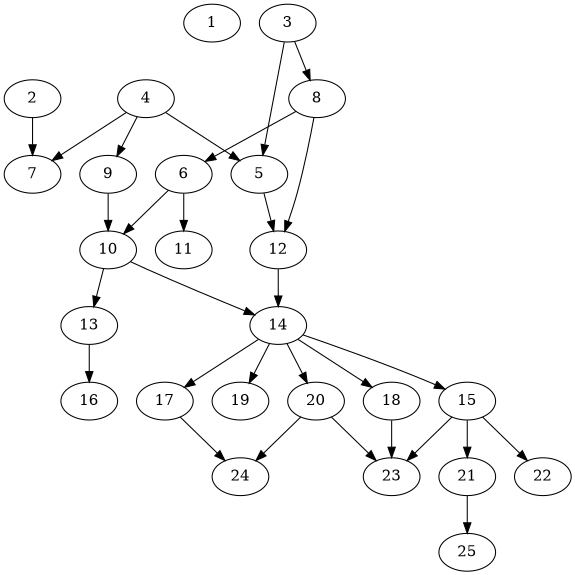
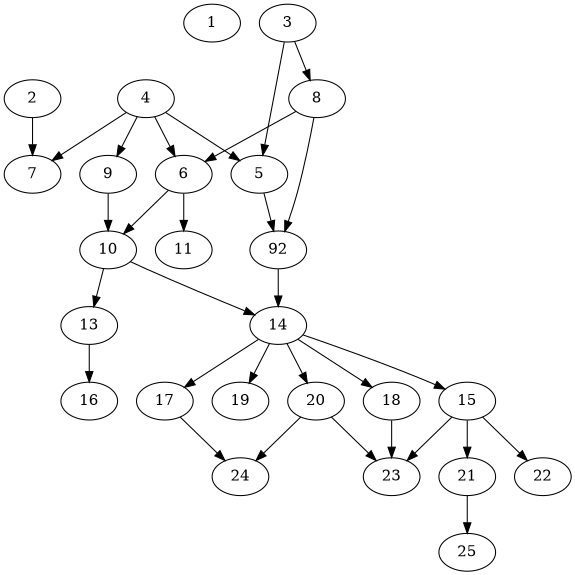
none -> (162, 132)
(278, 250) -> (278, 250)
